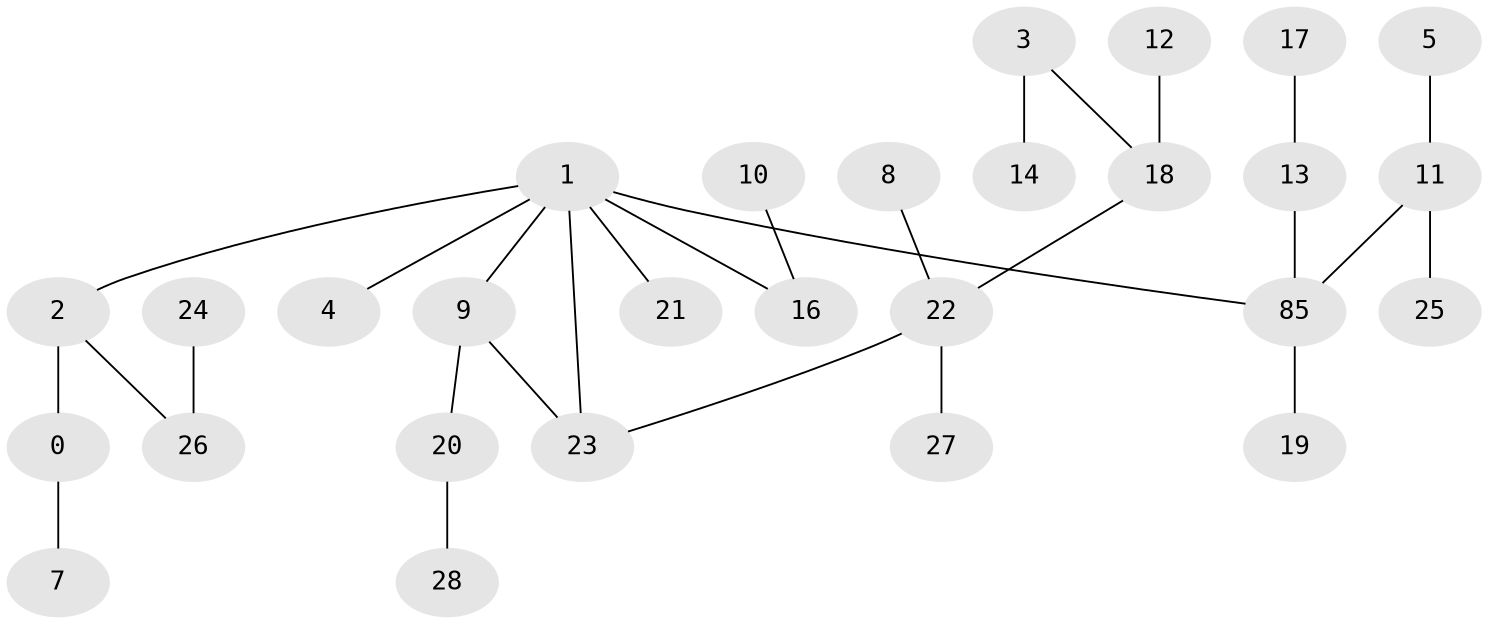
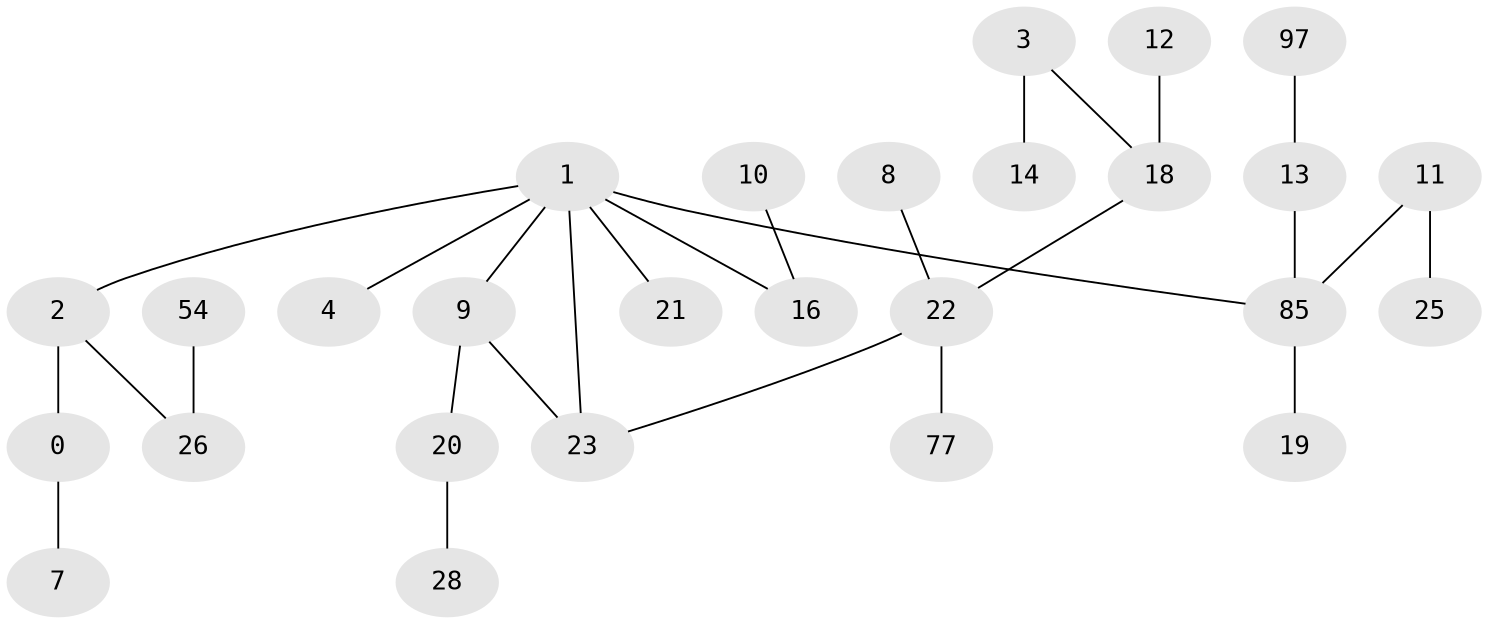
(1295, 41) -> (1295, 41)
(1430, 41) -> none
(194, 312) -> (194, 312)
(941, 447) -> (941, 447)
